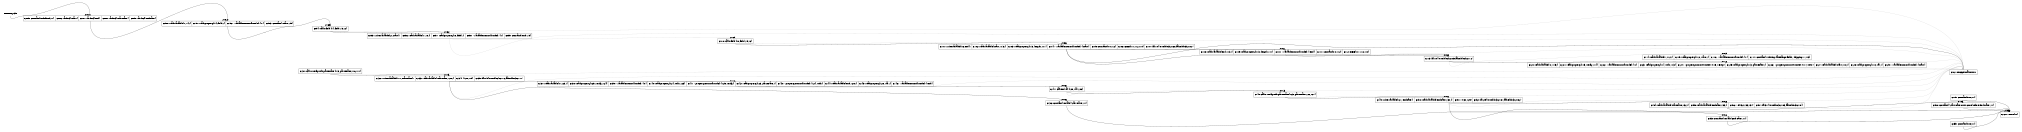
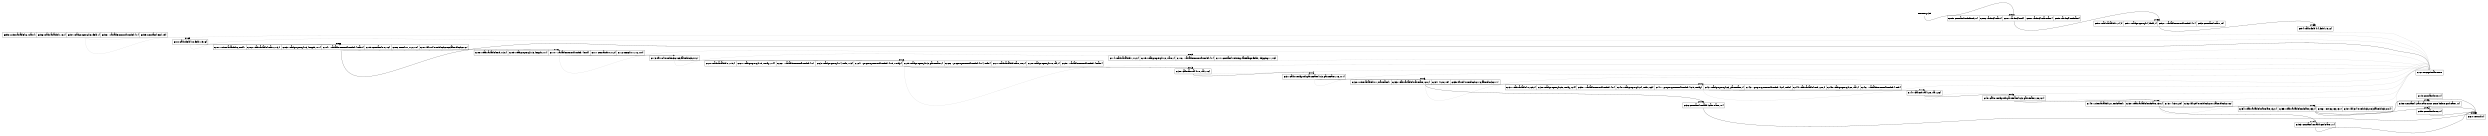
(366, 32) -> none
(1254, 56) -> none
none -> (1193, 71)
none -> (2349, 115)
